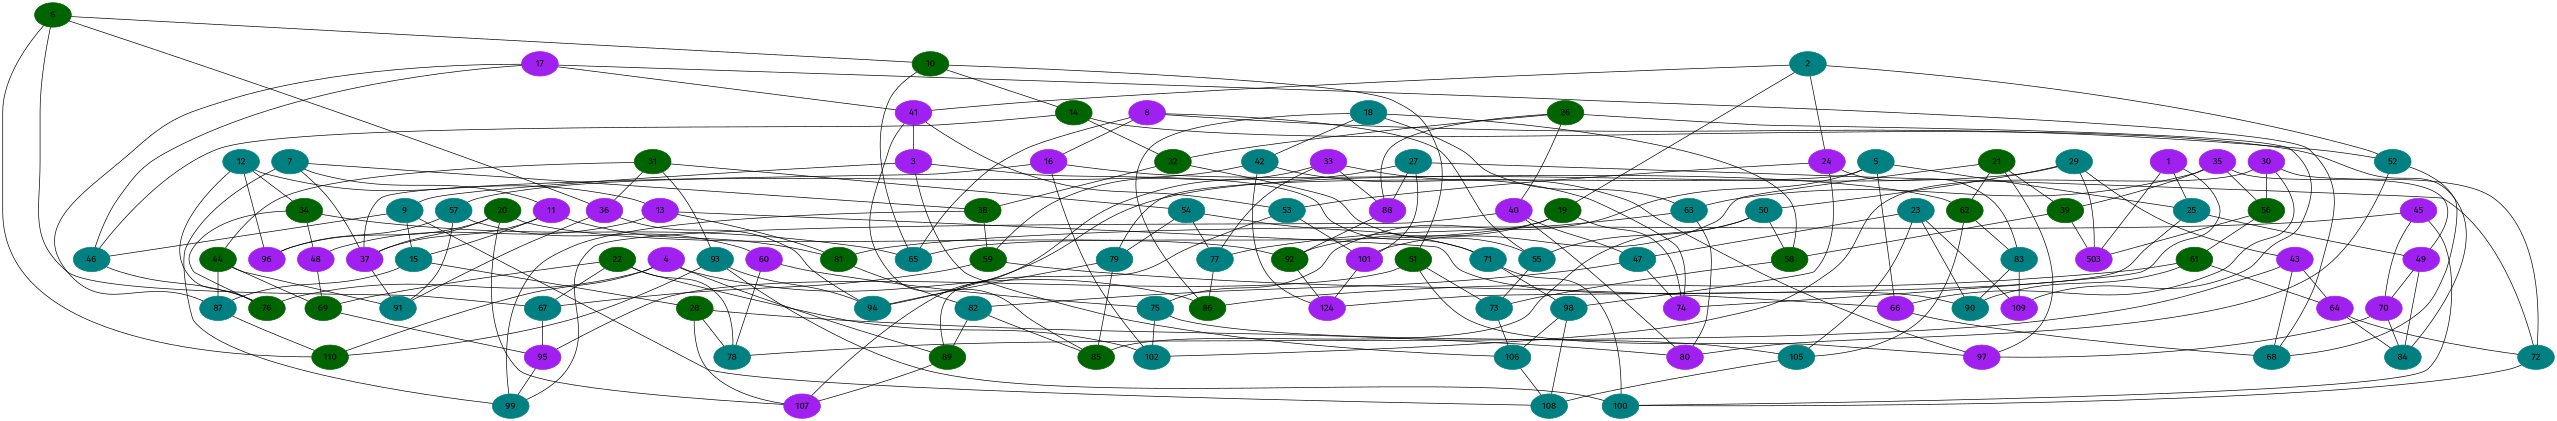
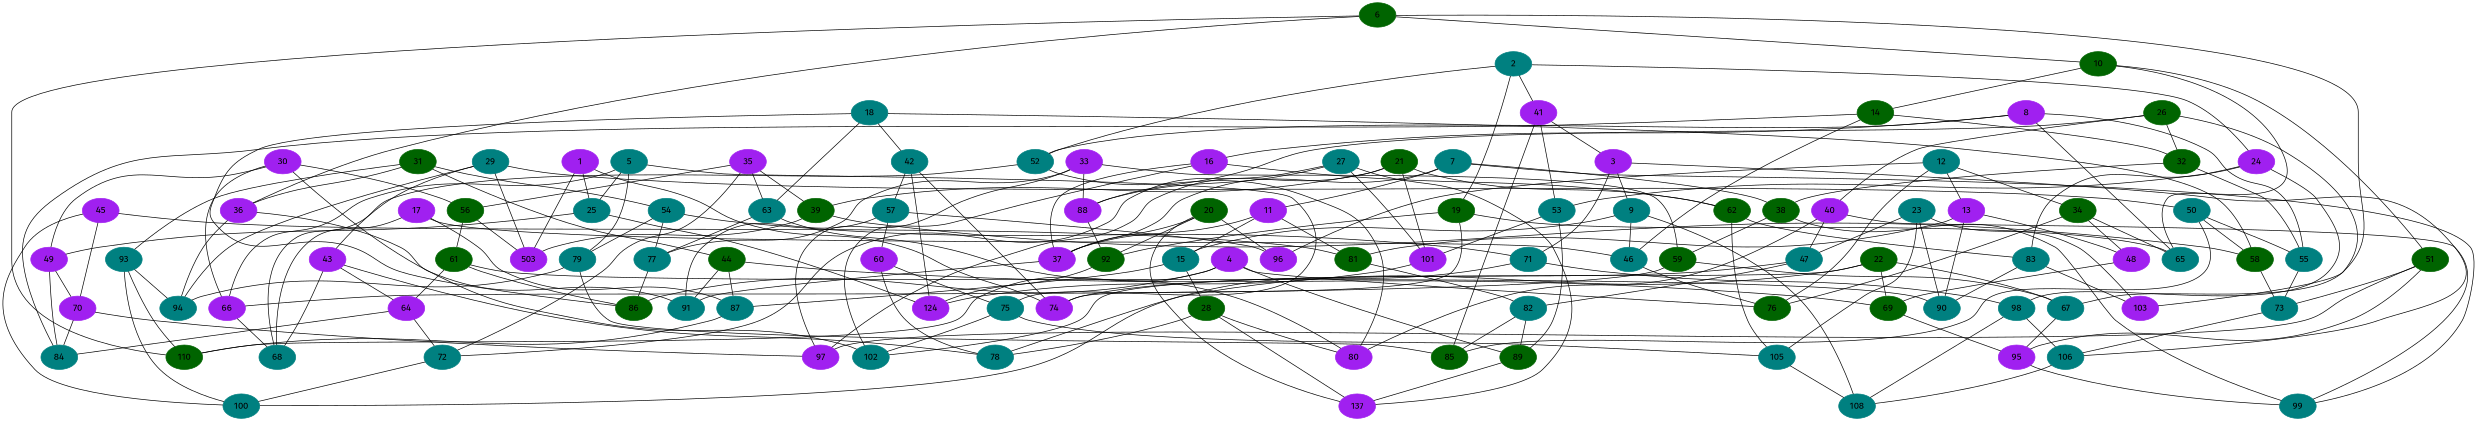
(727, 88) -> none
(2019, 308) -> (2140, 308)
(802, 406) -> (1357, 406)
